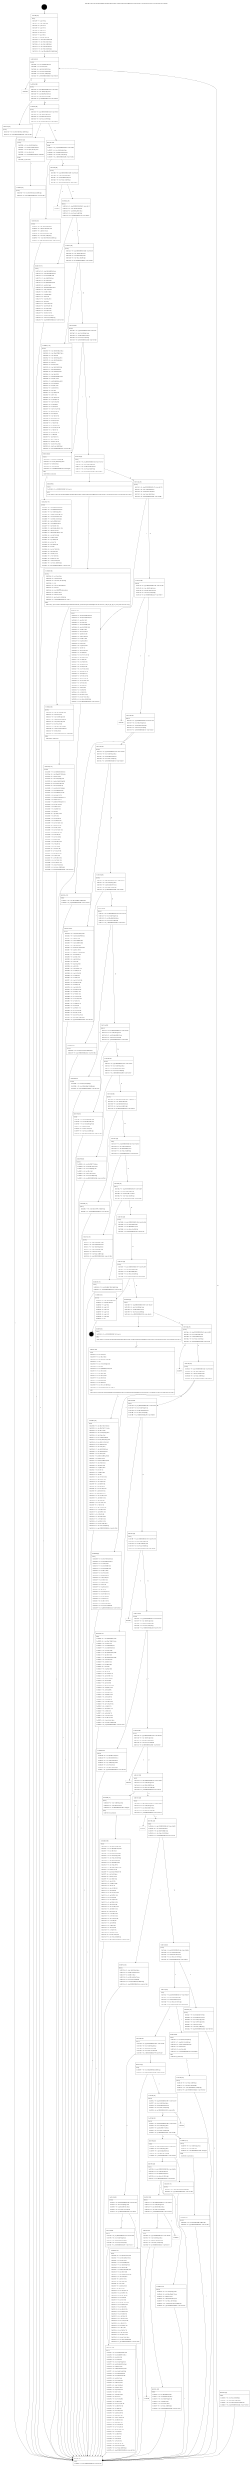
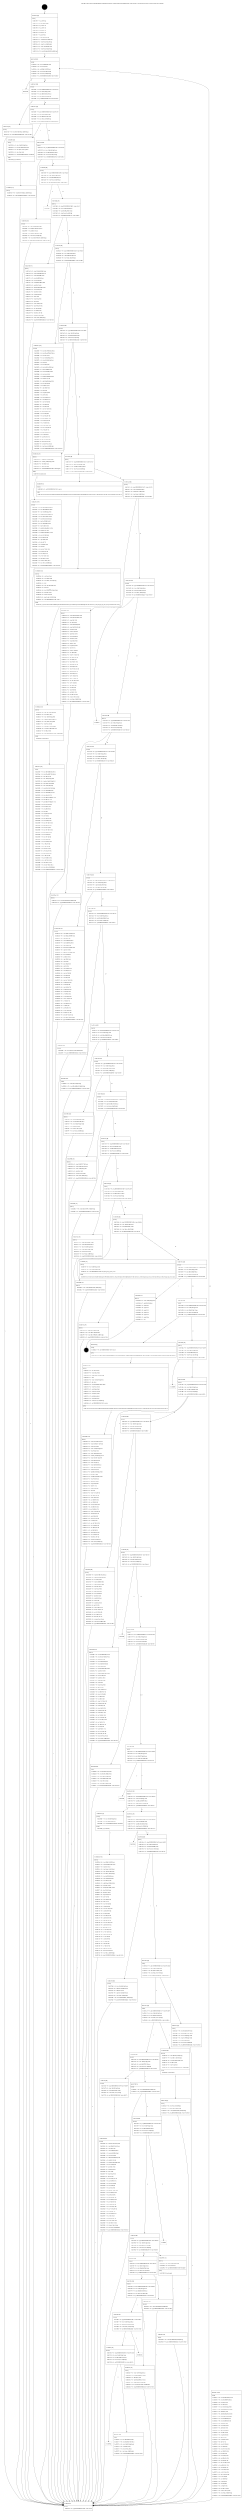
none -> (128, 1269)
(120, 2238) -> none
